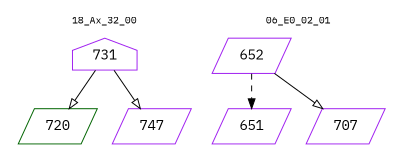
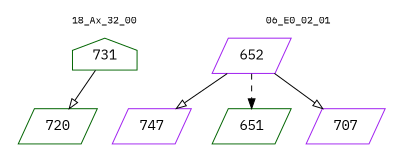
(105, 56) -> (105, 56)
(124, 85) -> (212, 84)
(252, 126) -> (252, 126)
